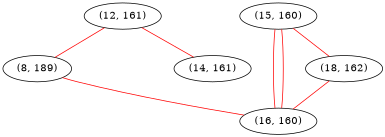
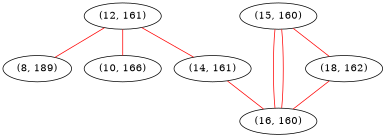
none -> (123, 69)
(153, 99) -> (245, 95)
